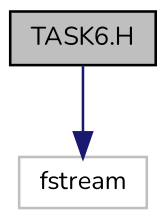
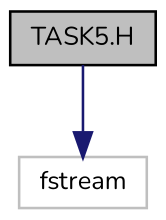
(83, 38) -> (83, 38)
